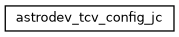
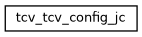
(90, 18) -> (71, 18)
